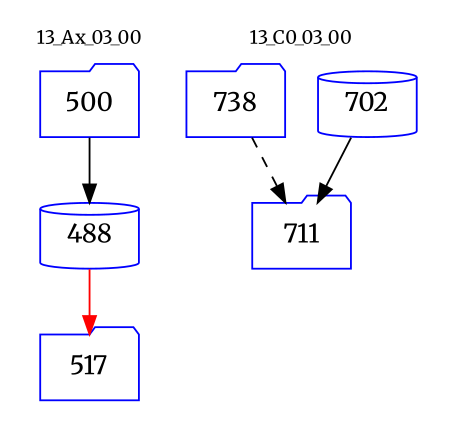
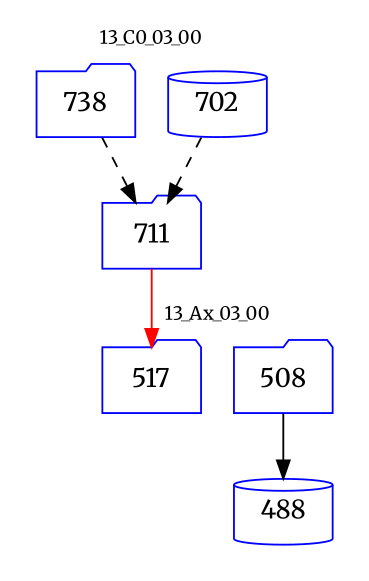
(90, 104) -> (283, 380)
(339, 162) -> (189, 162)
(90, 293) -> (152, 309)
